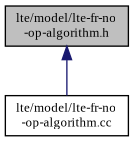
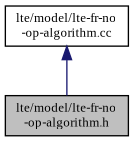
(67, 78) -> (67, 78)
